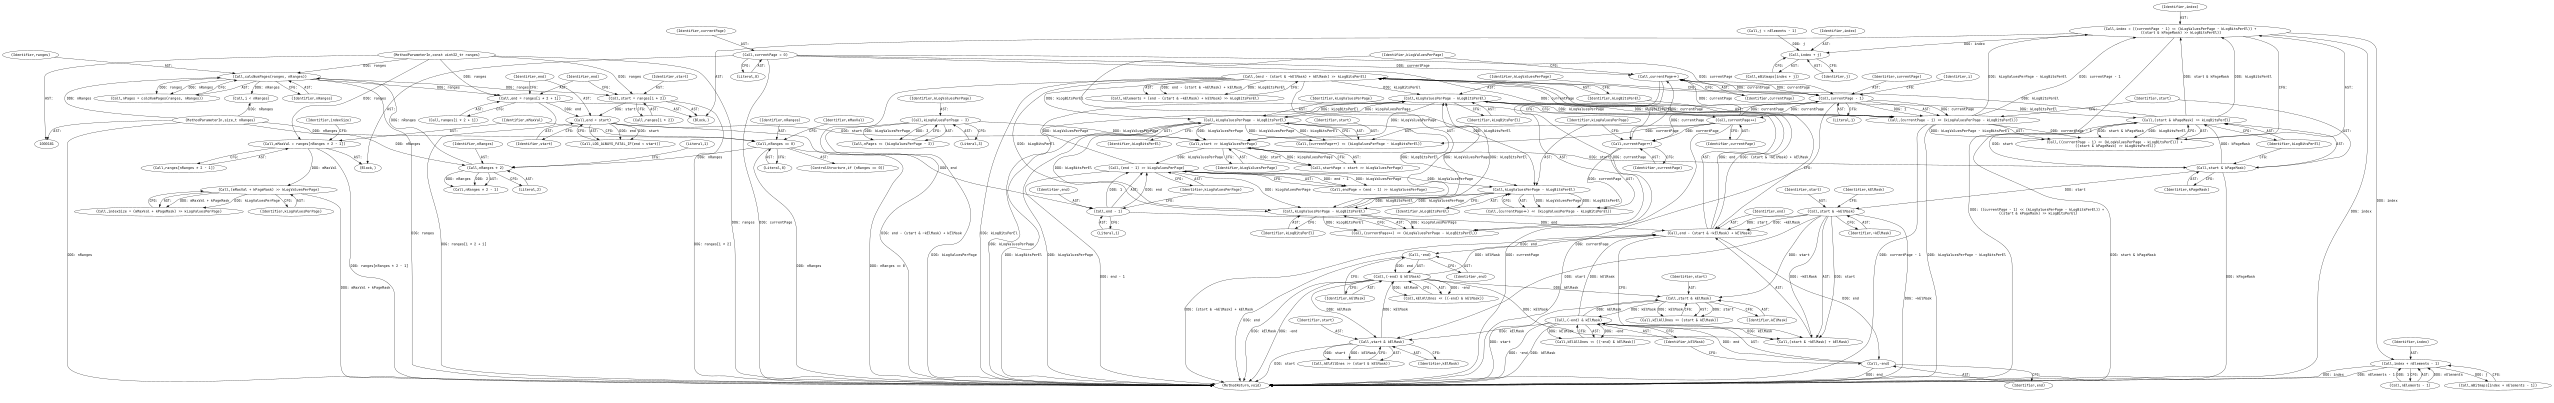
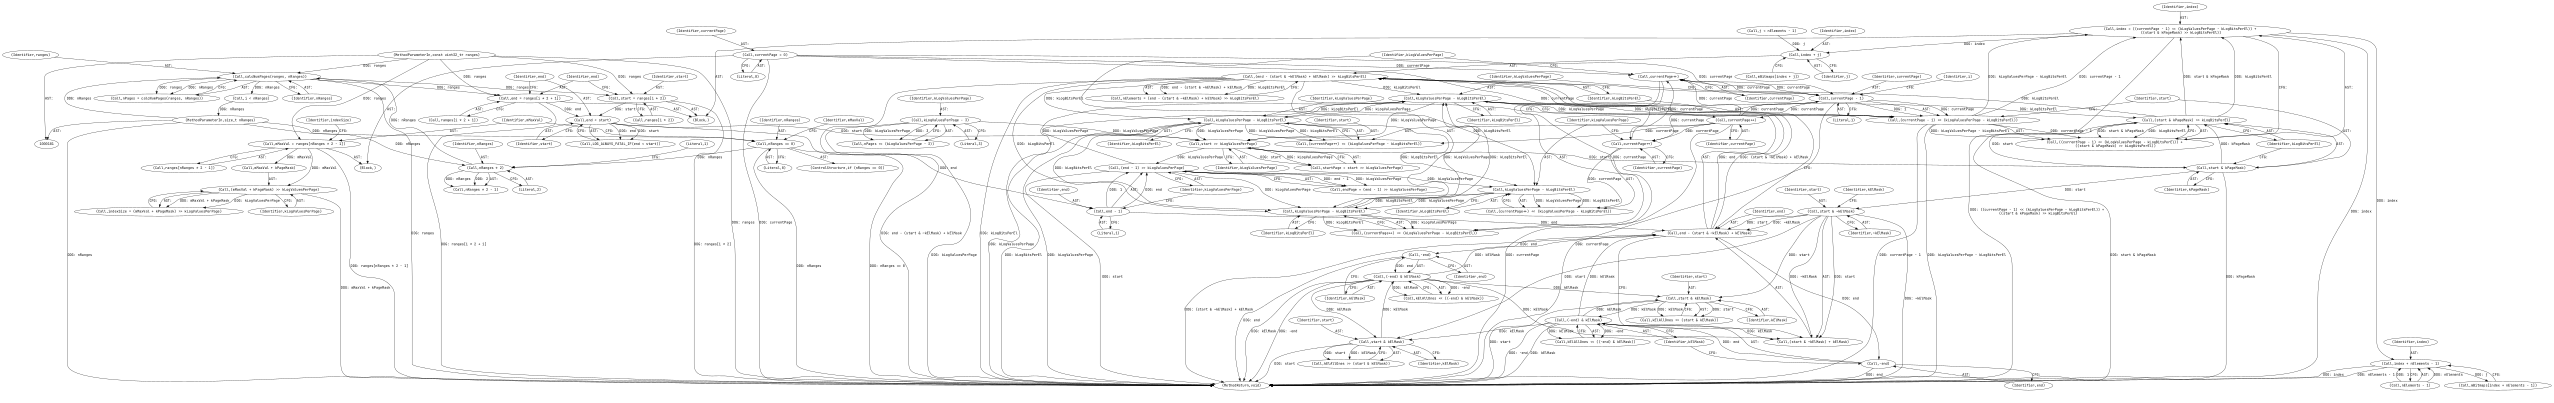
(1790, 65) -> (1569, 62)
(245, 112) -> (223, 105)
none -> (269, 168)
(1113, 277) -> (1113, 277)
